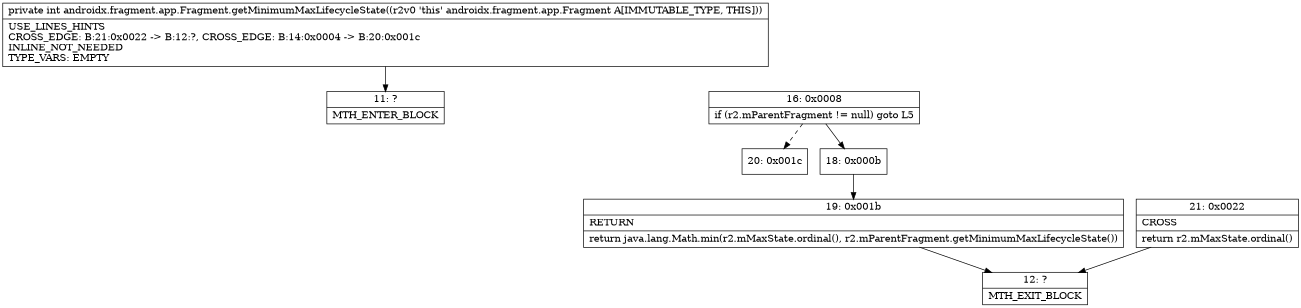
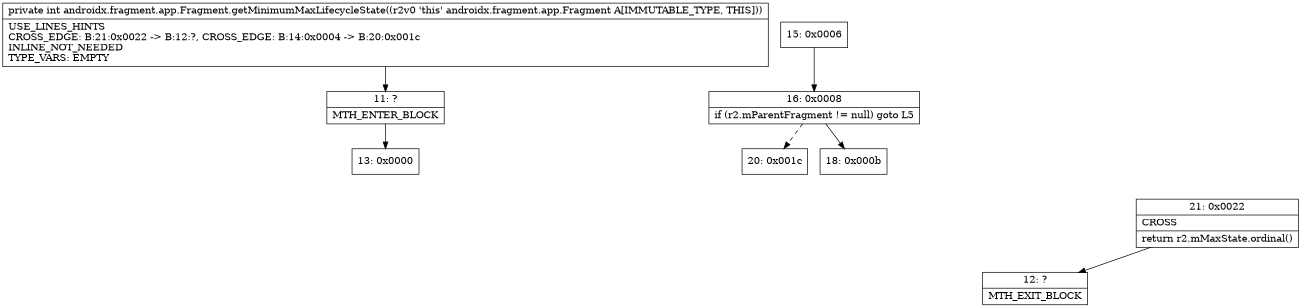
none -> (814, 35)
none -> (386, 162)
(854, 223) -> none
